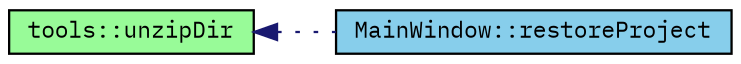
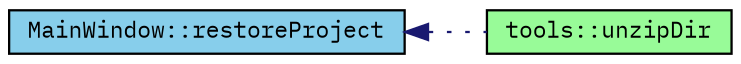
(306, 32) -> (458, 32)
